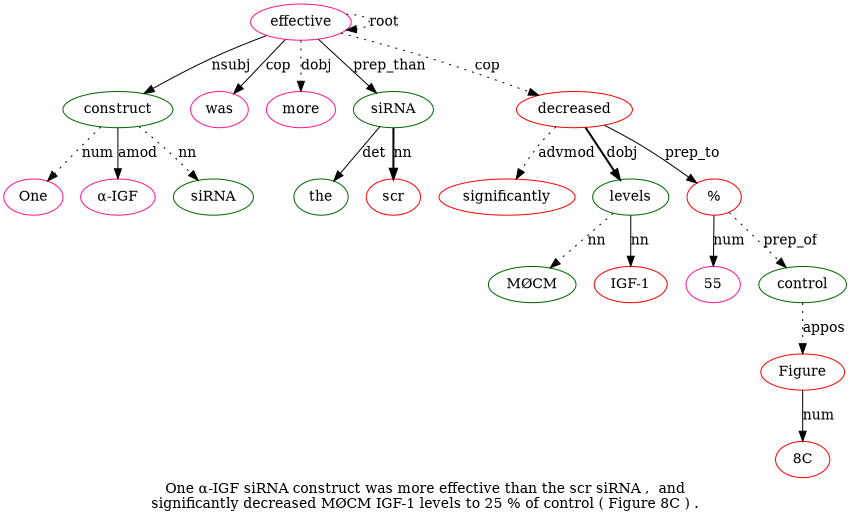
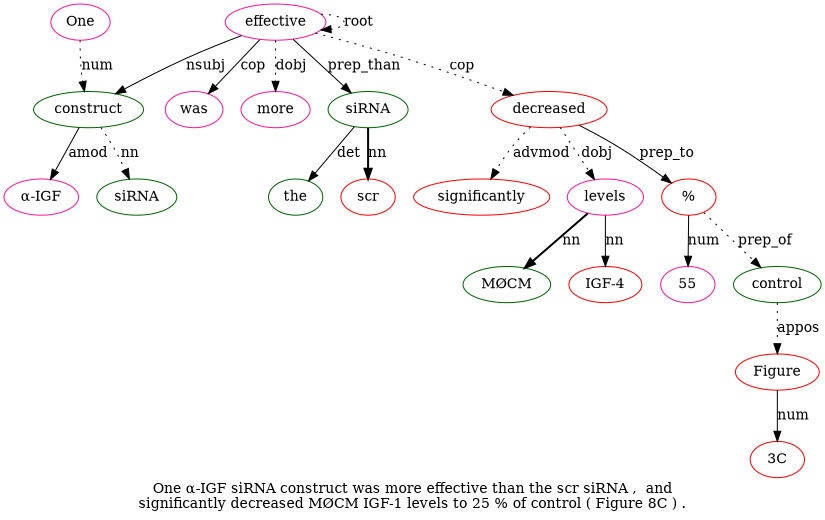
(600, 149) -> (574, 149)
(77, 150) -> (81, 61)
(631, 197) -> (605, 197)
(586, 237) -> (560, 237)
(631, 285) -> (605, 285)
(803, 460) -> (777, 460)
